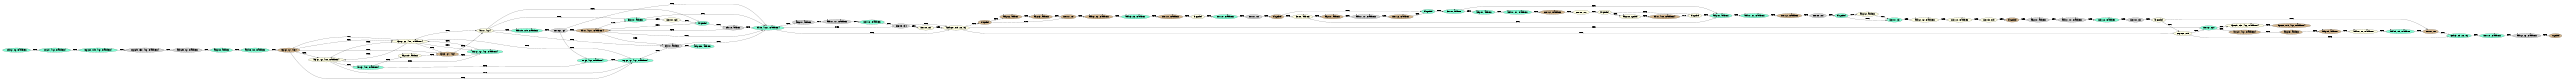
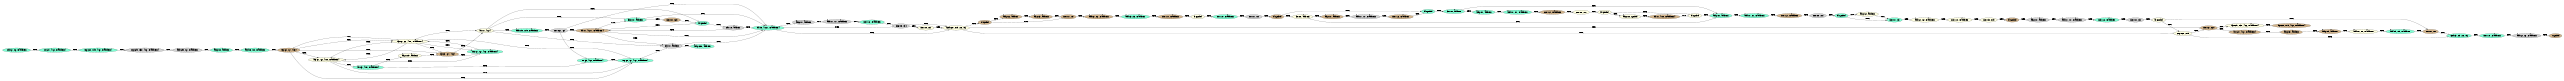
(672, 20) -> (672, 20)
(2209, 28) -> (2209, 28)
